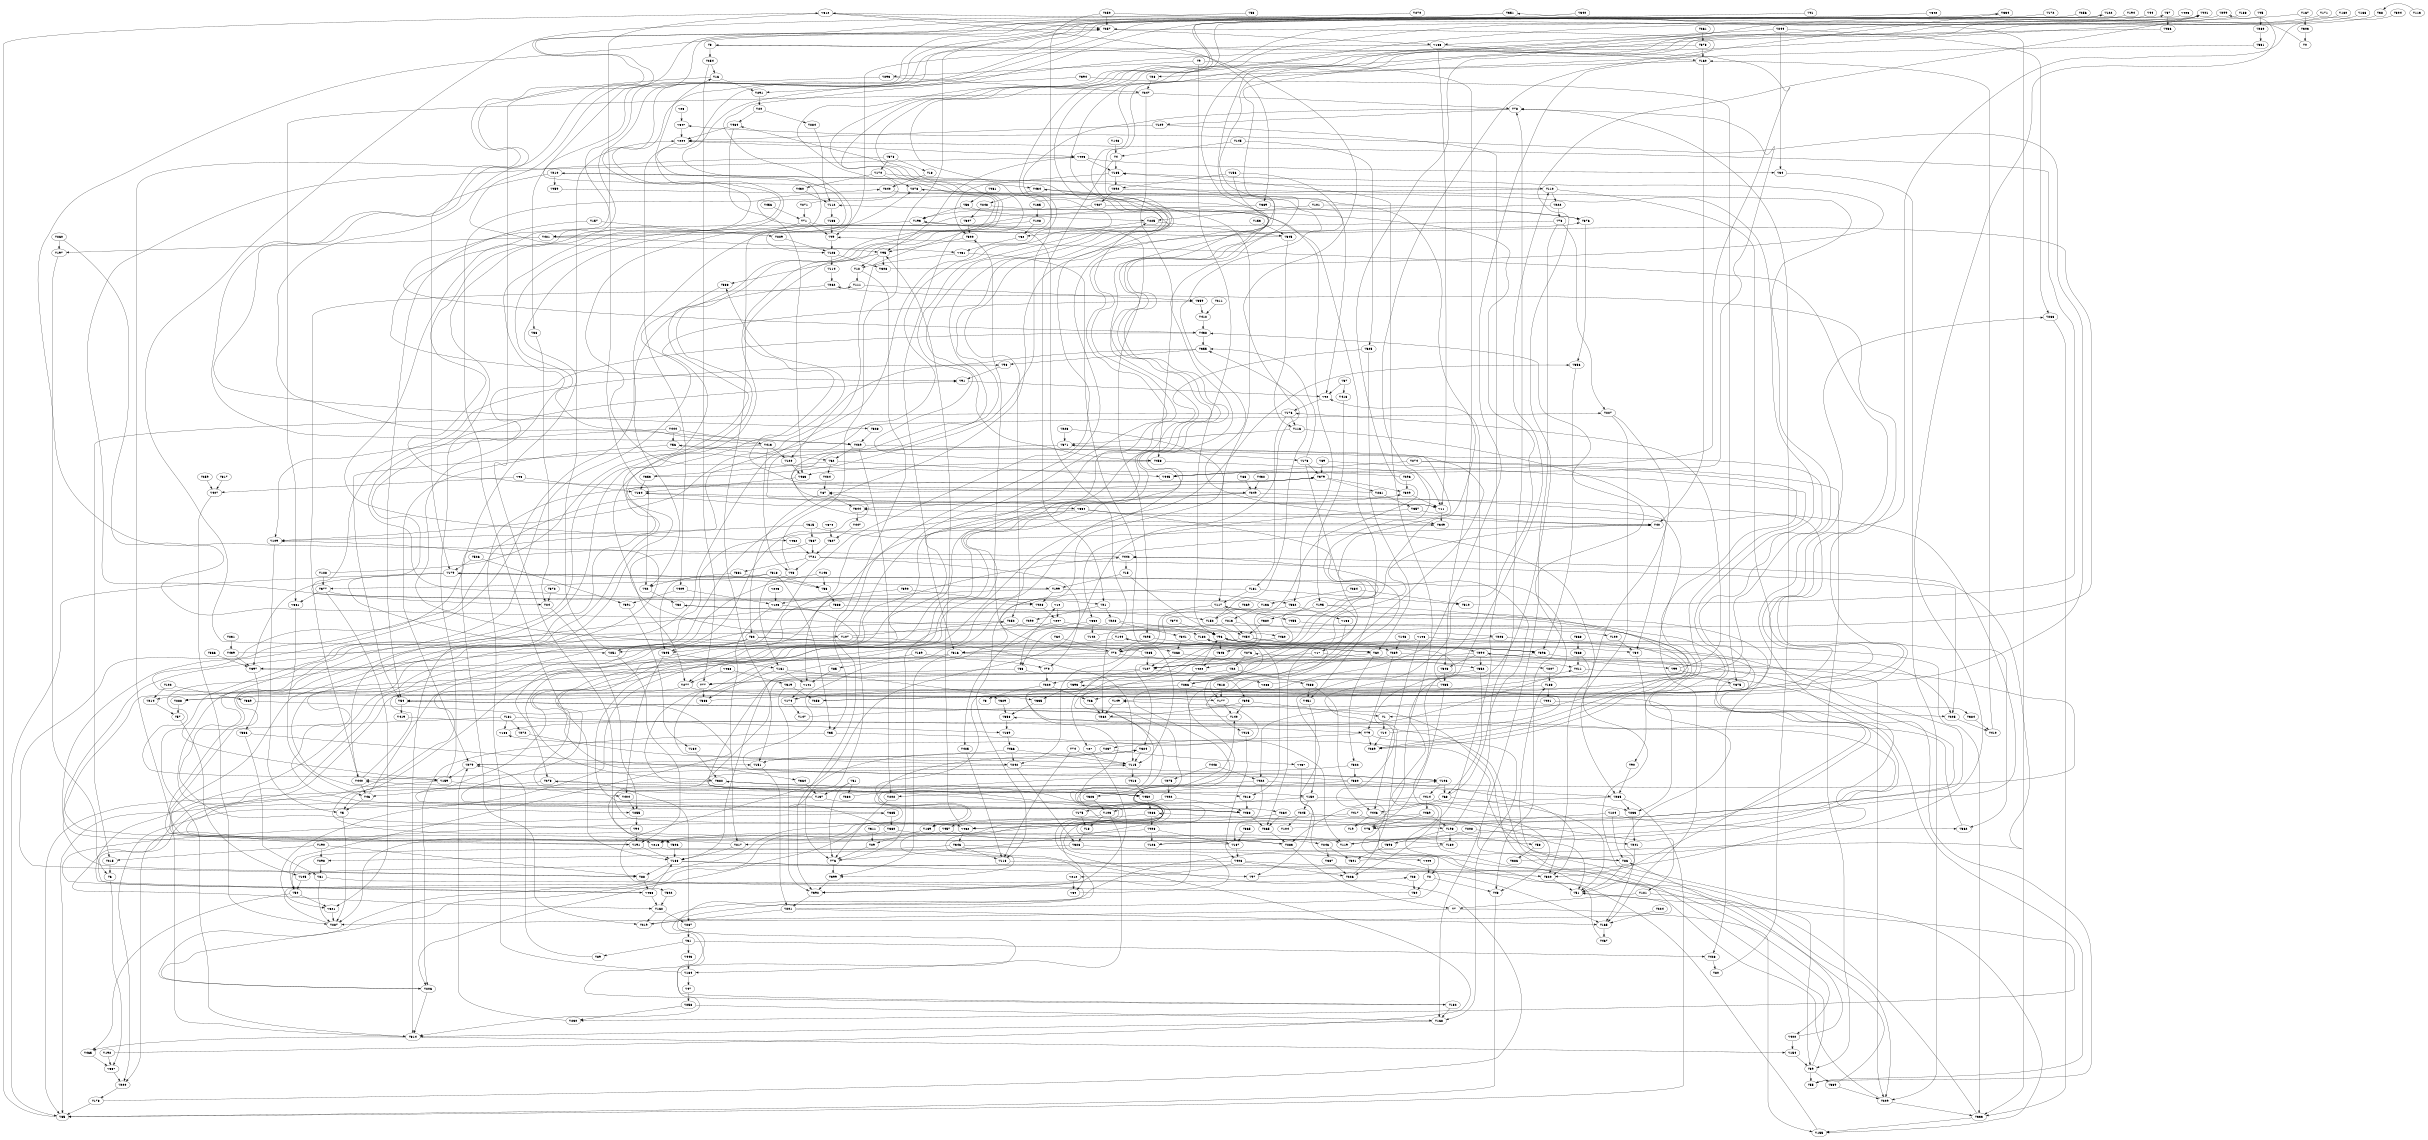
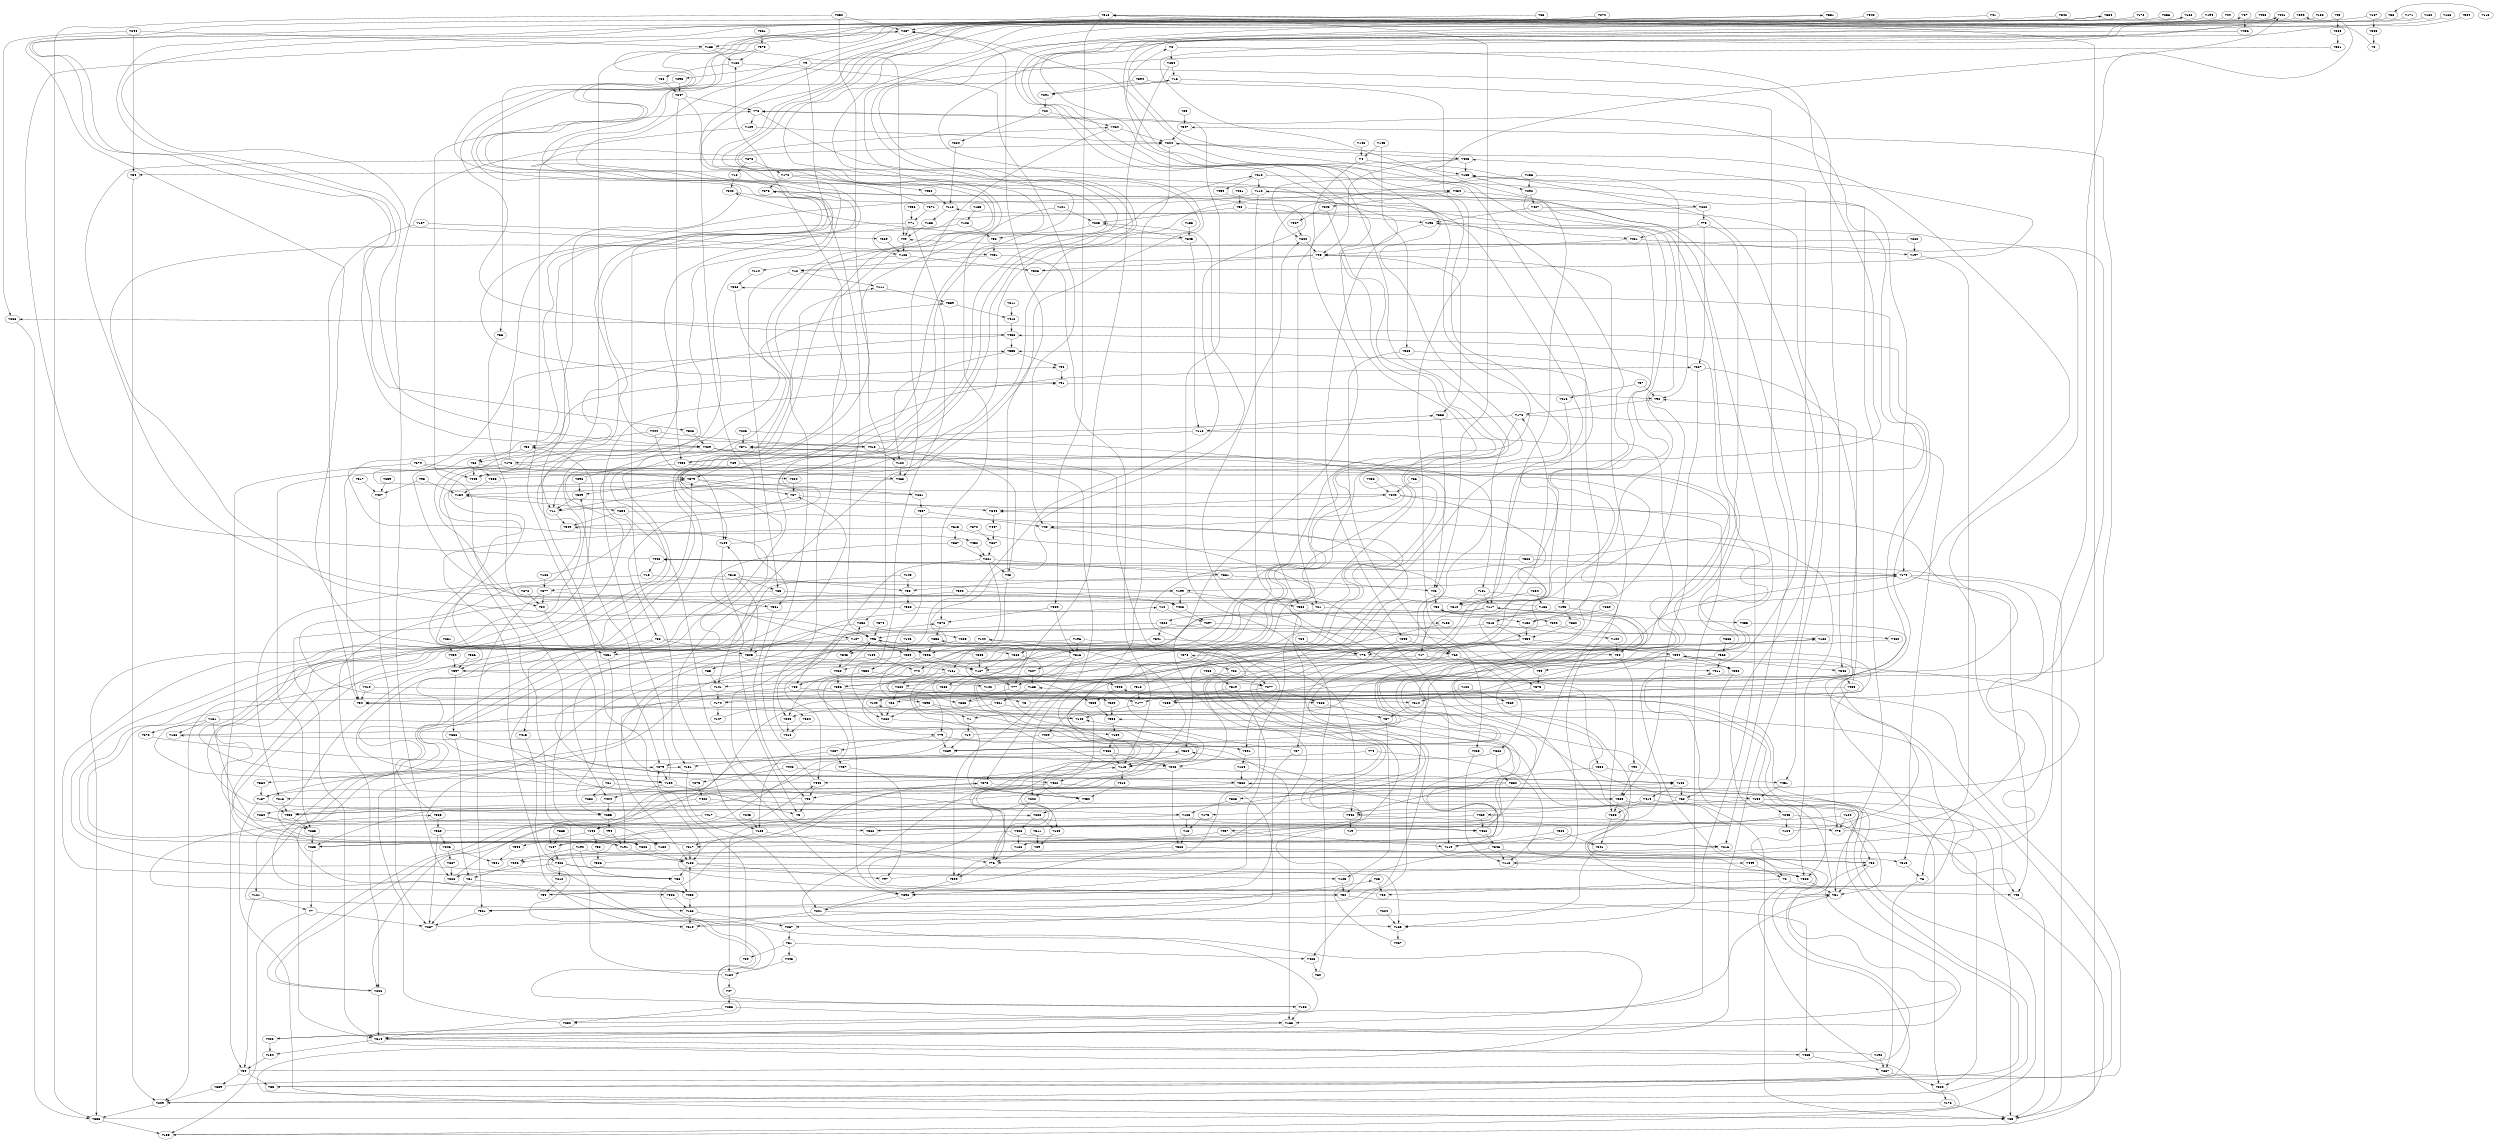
(813, 557) -> (987, 559)
(401, 708) -> (364, 694)
(345, 869) -> none
